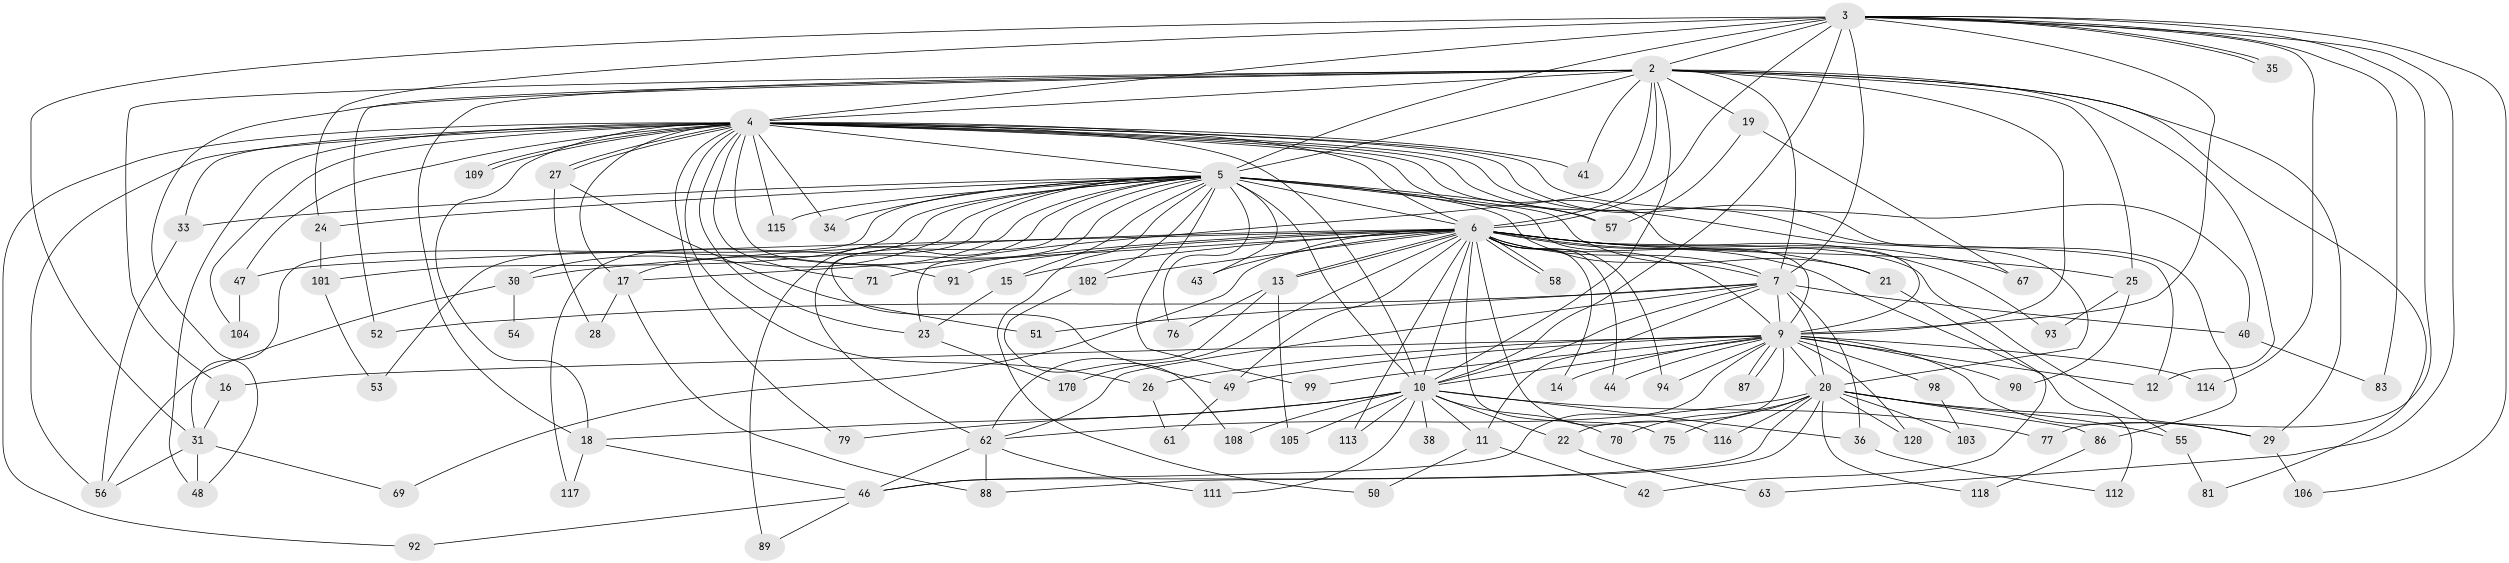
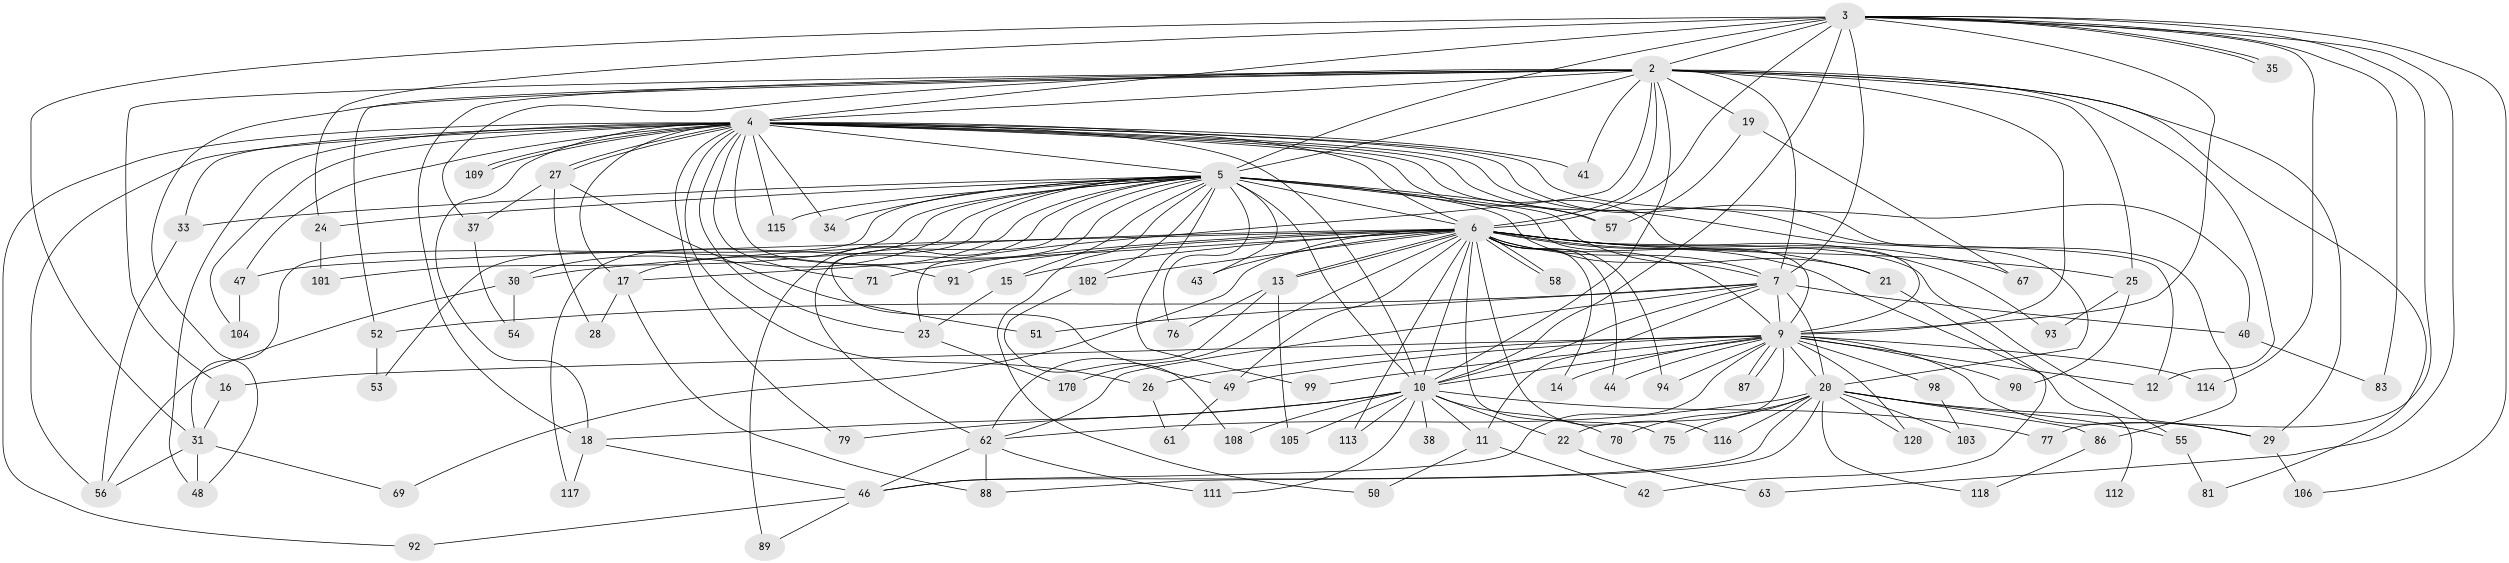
none -> (473, 229)
(344, 337) -> (377, 361)
(1860, 441) -> none
